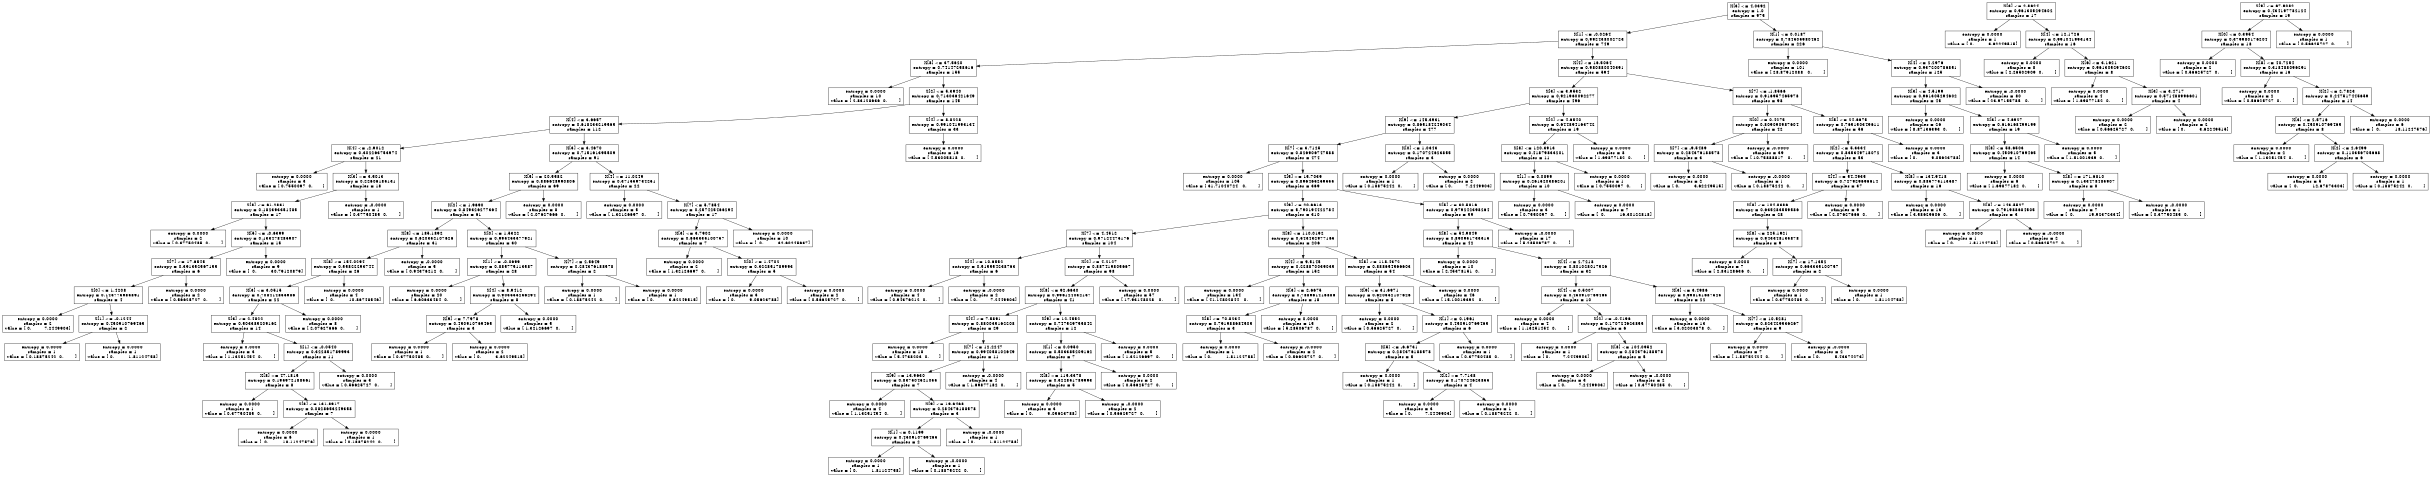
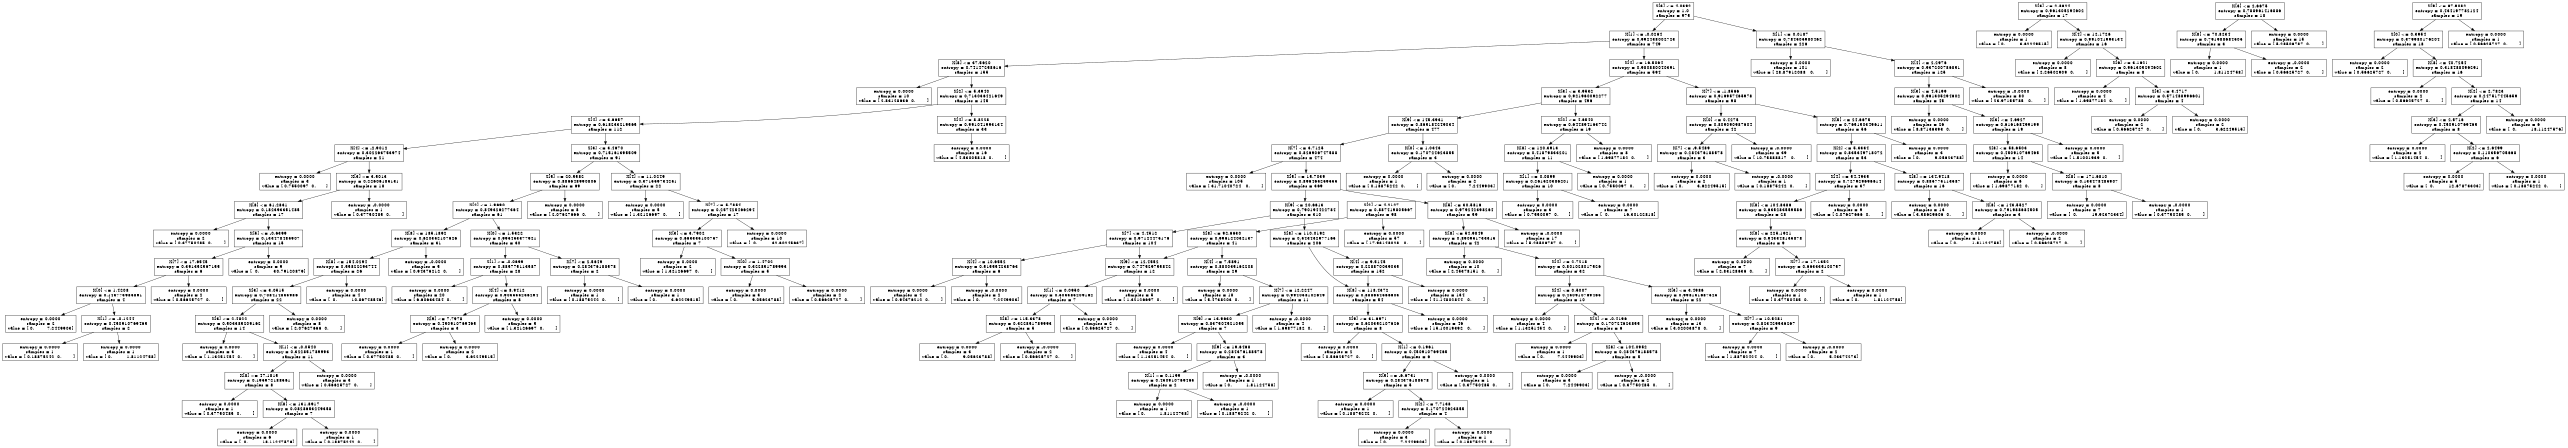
(1303, 210) -> (1304, 210)
(1099, 251) -> (1140, 251)
(1304, 279) -> (1368, 279)
